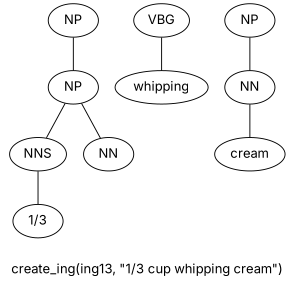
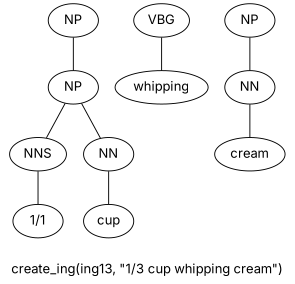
(38, 221) -> (38, 221)
none -> (109, 221)
